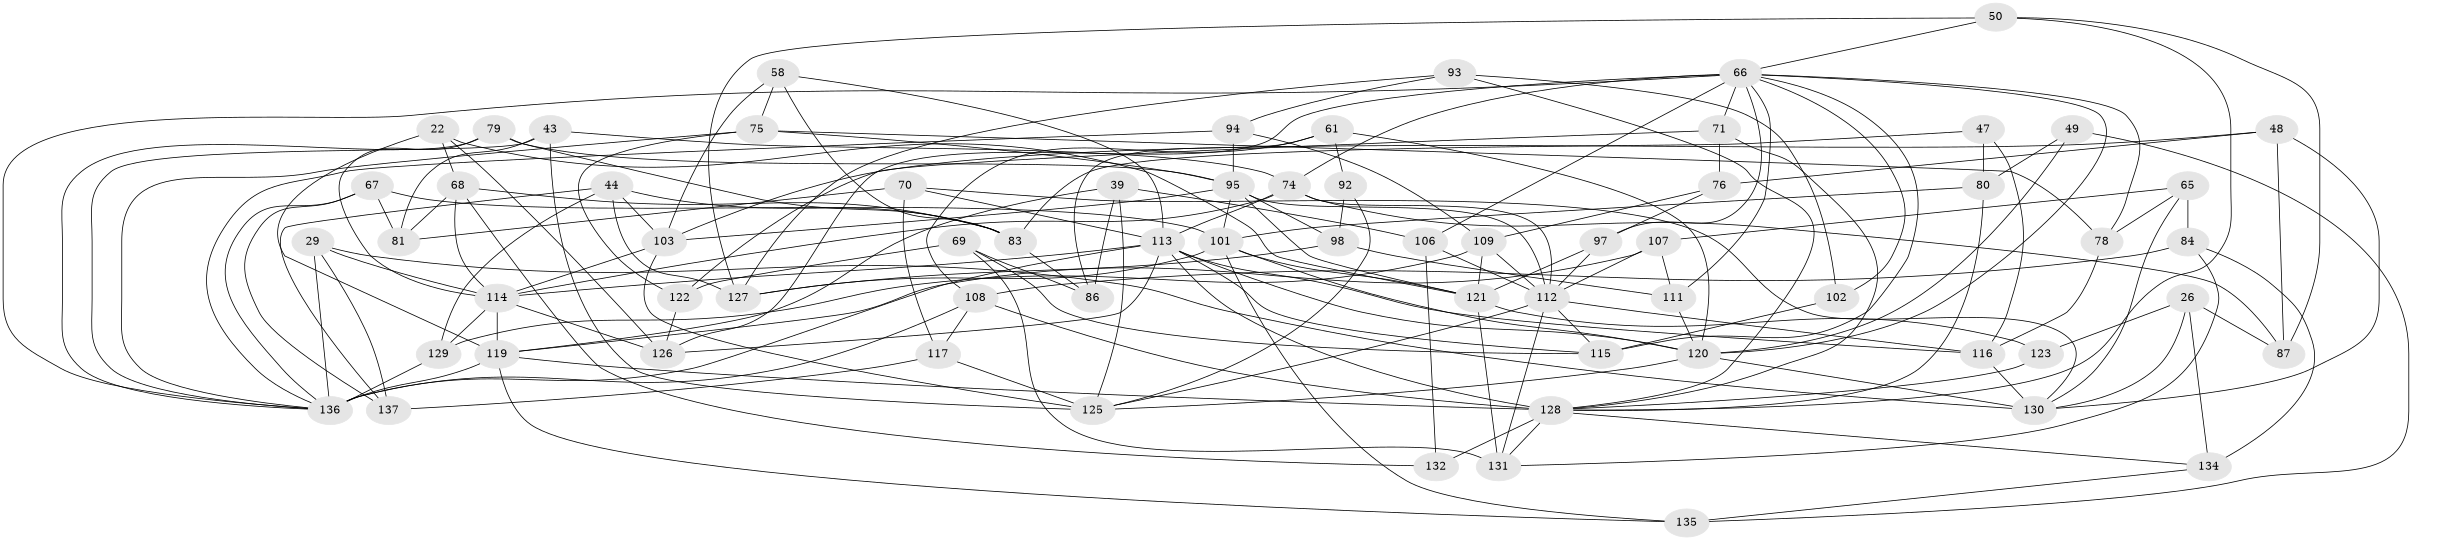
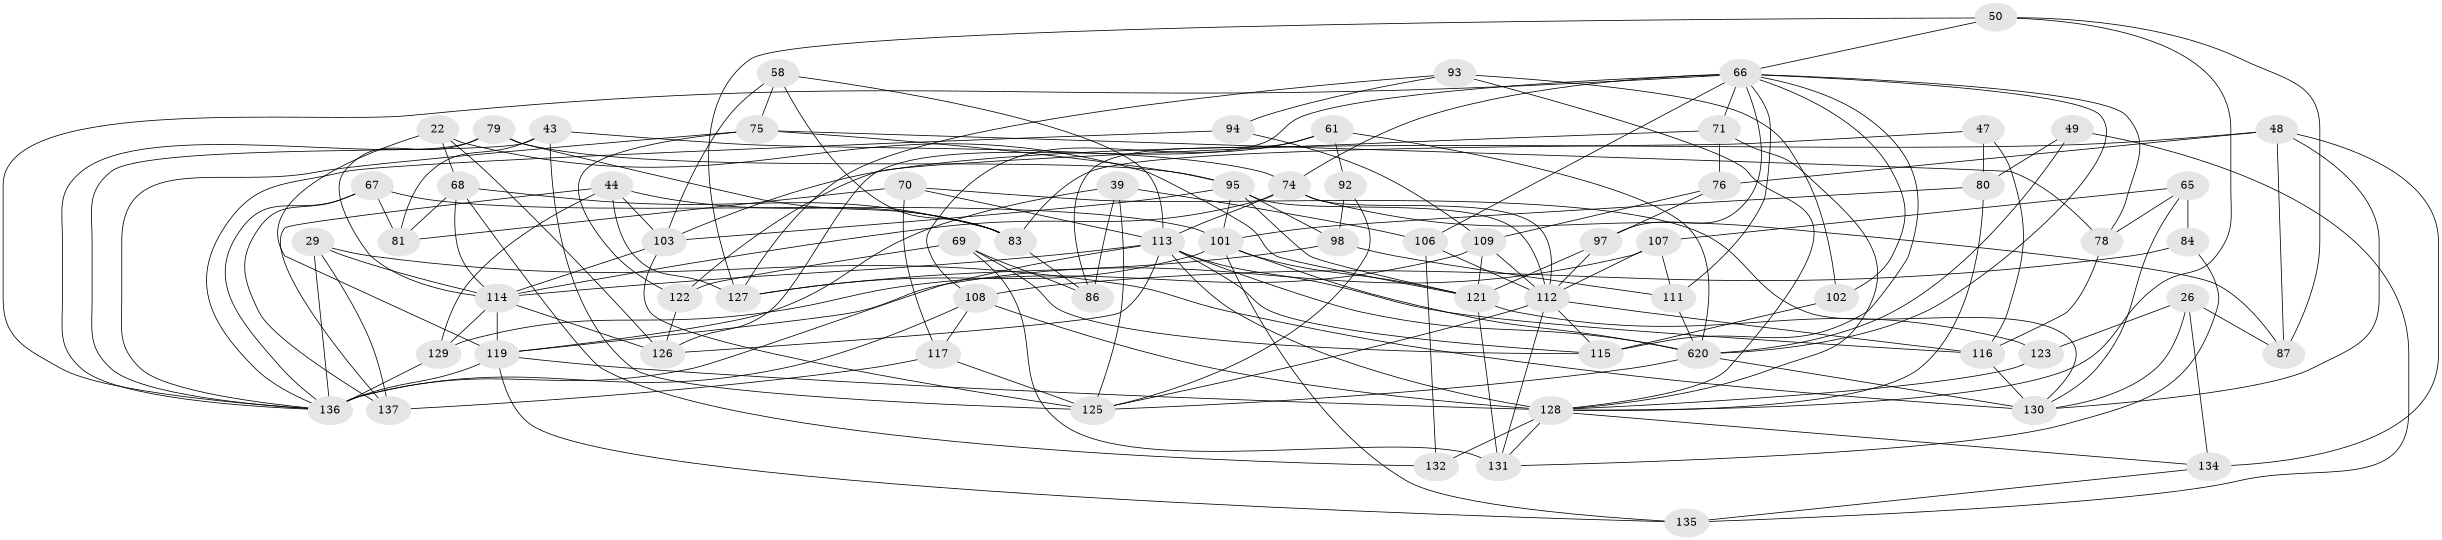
(1233, 160) -> none
(2313, 346) -> (2438, 331)
(1698, 354) -> (1698, 354)
